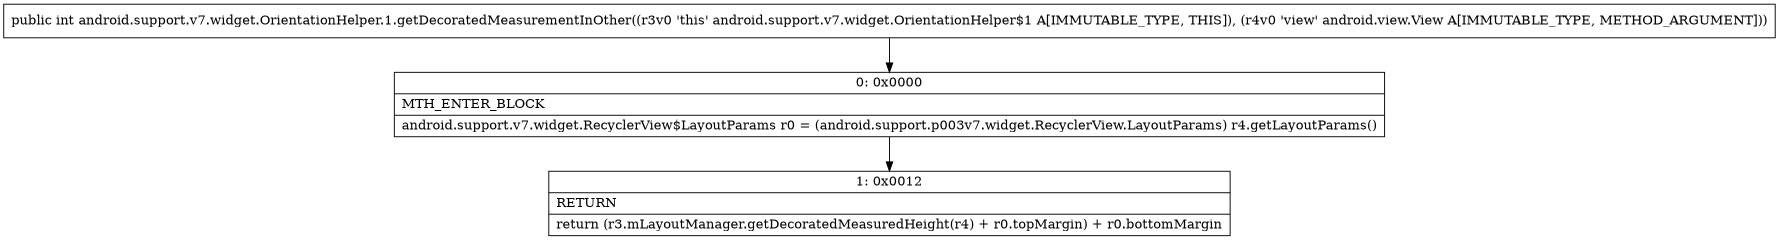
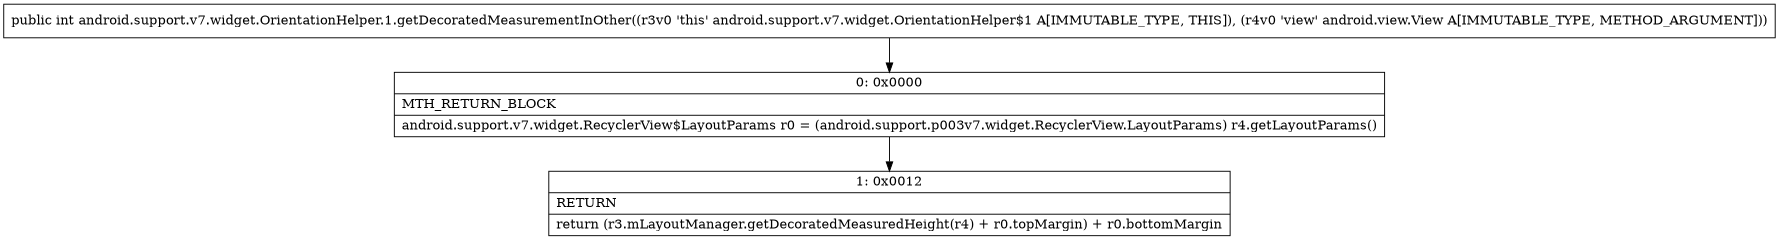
(474, 104) -> (479, 104)
